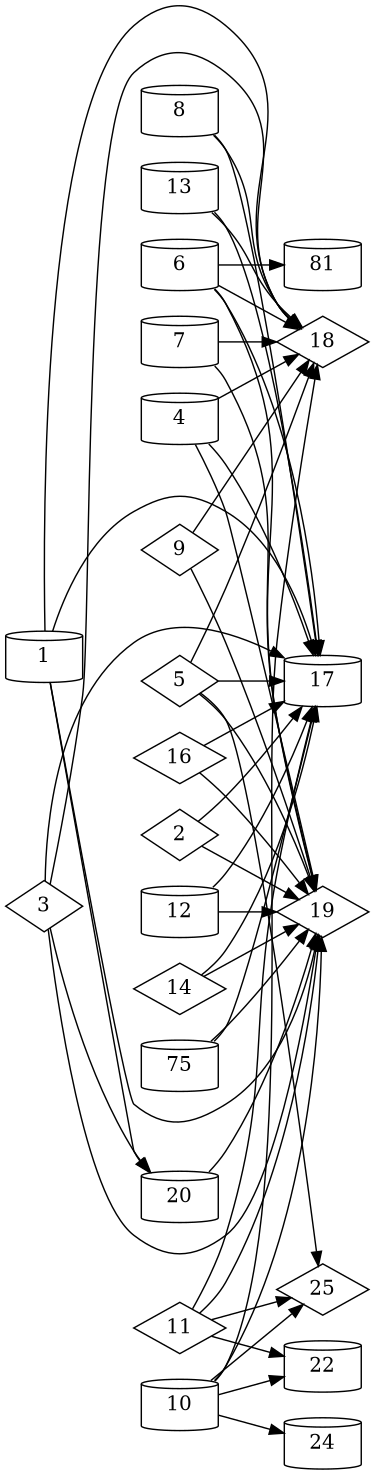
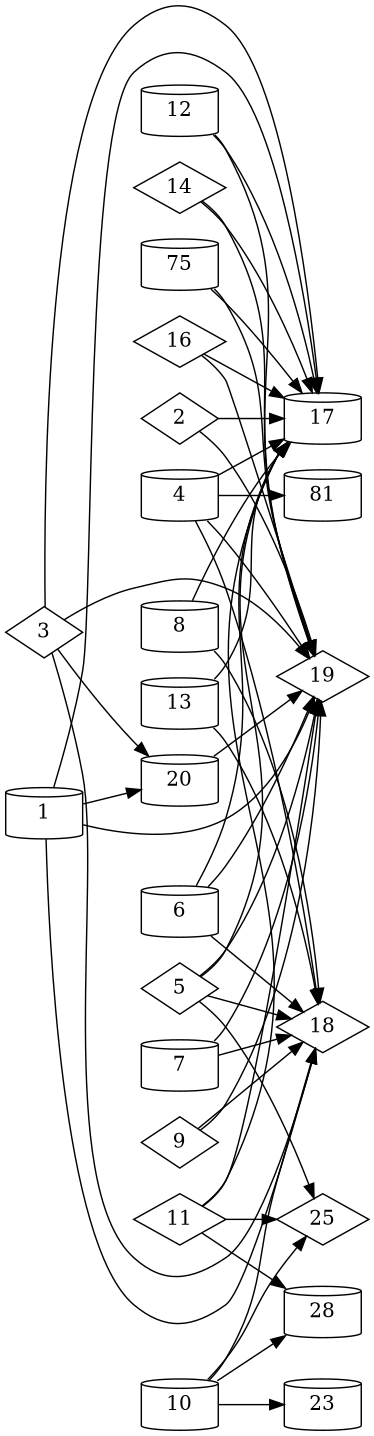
(232, 265) -> (239, 495)
(296, 1174) -> none
(323, 1366) -> (323, 1312)
(323, 1443) -> (323, 1405)
